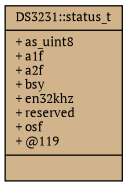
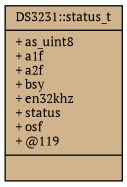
(45, 113) -> (39, 113)
